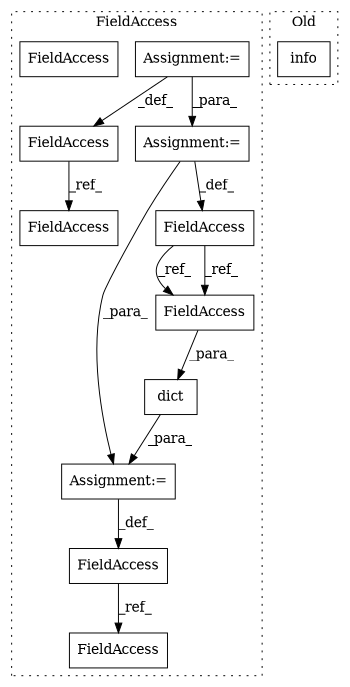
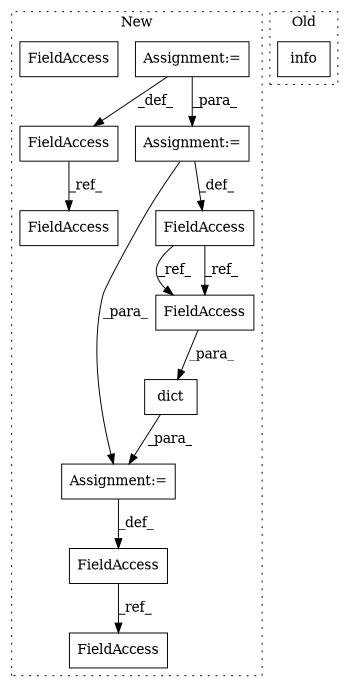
(137, 23) -> (137, 23)
